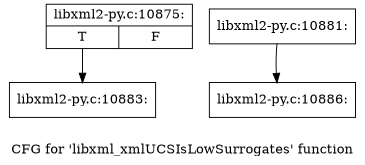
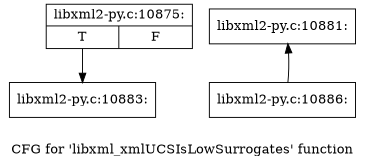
(276, 58) -> (289, 68)
